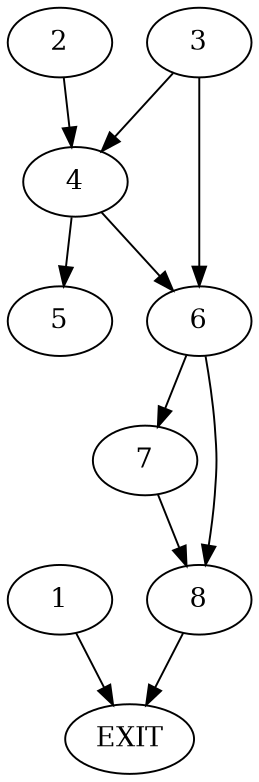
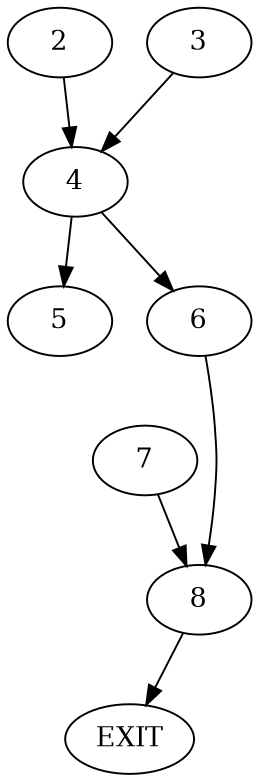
(199, 172) -> none
(176, 382) -> none
(60, 600) -> none
